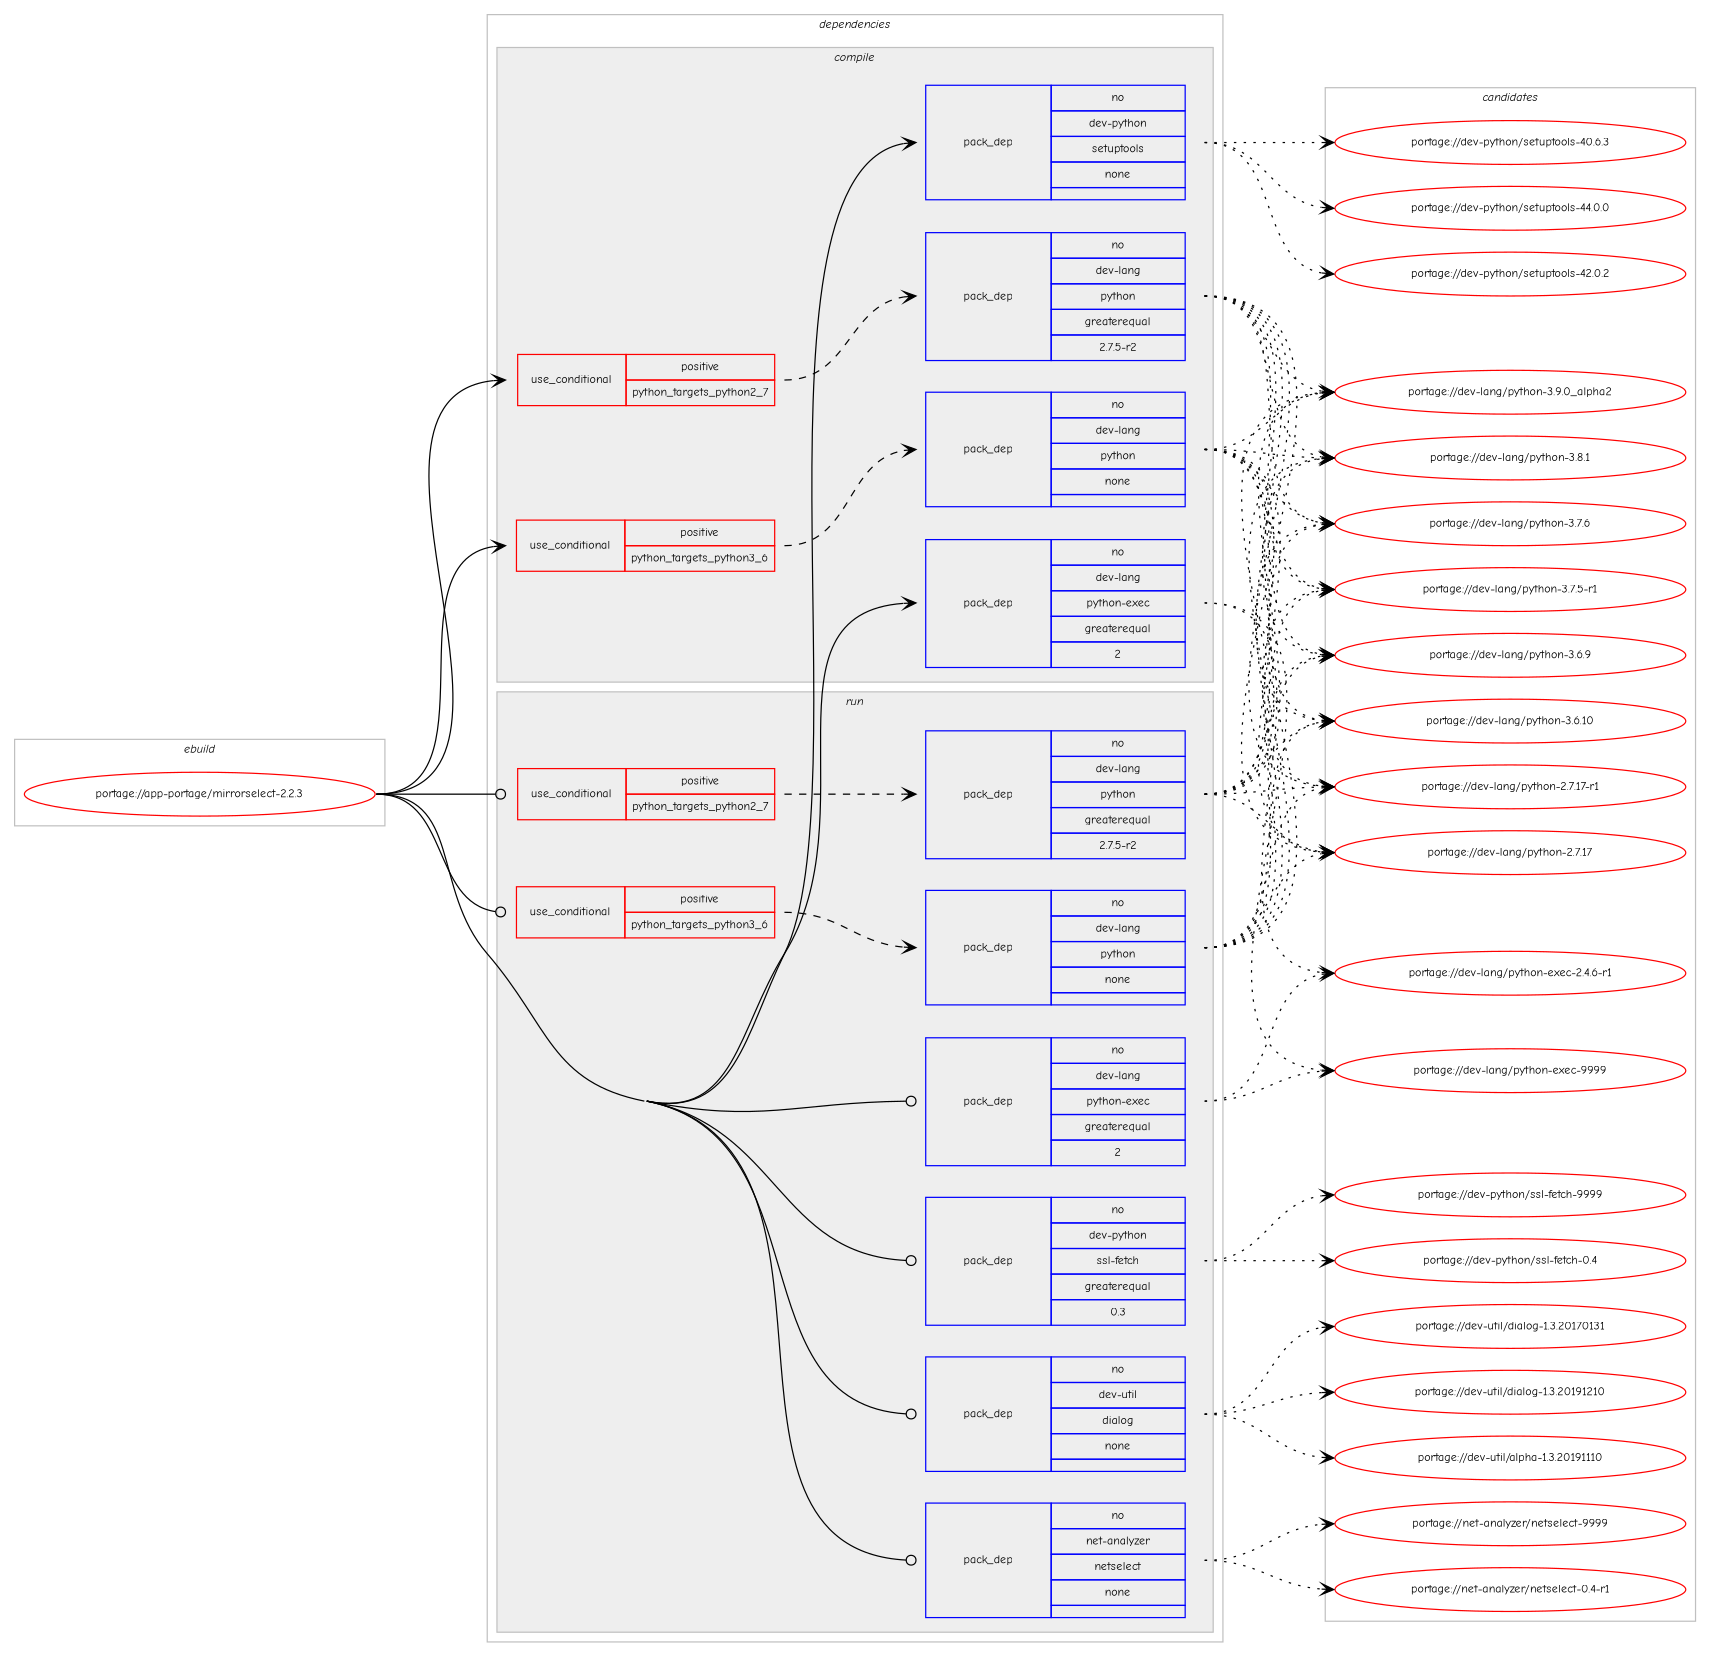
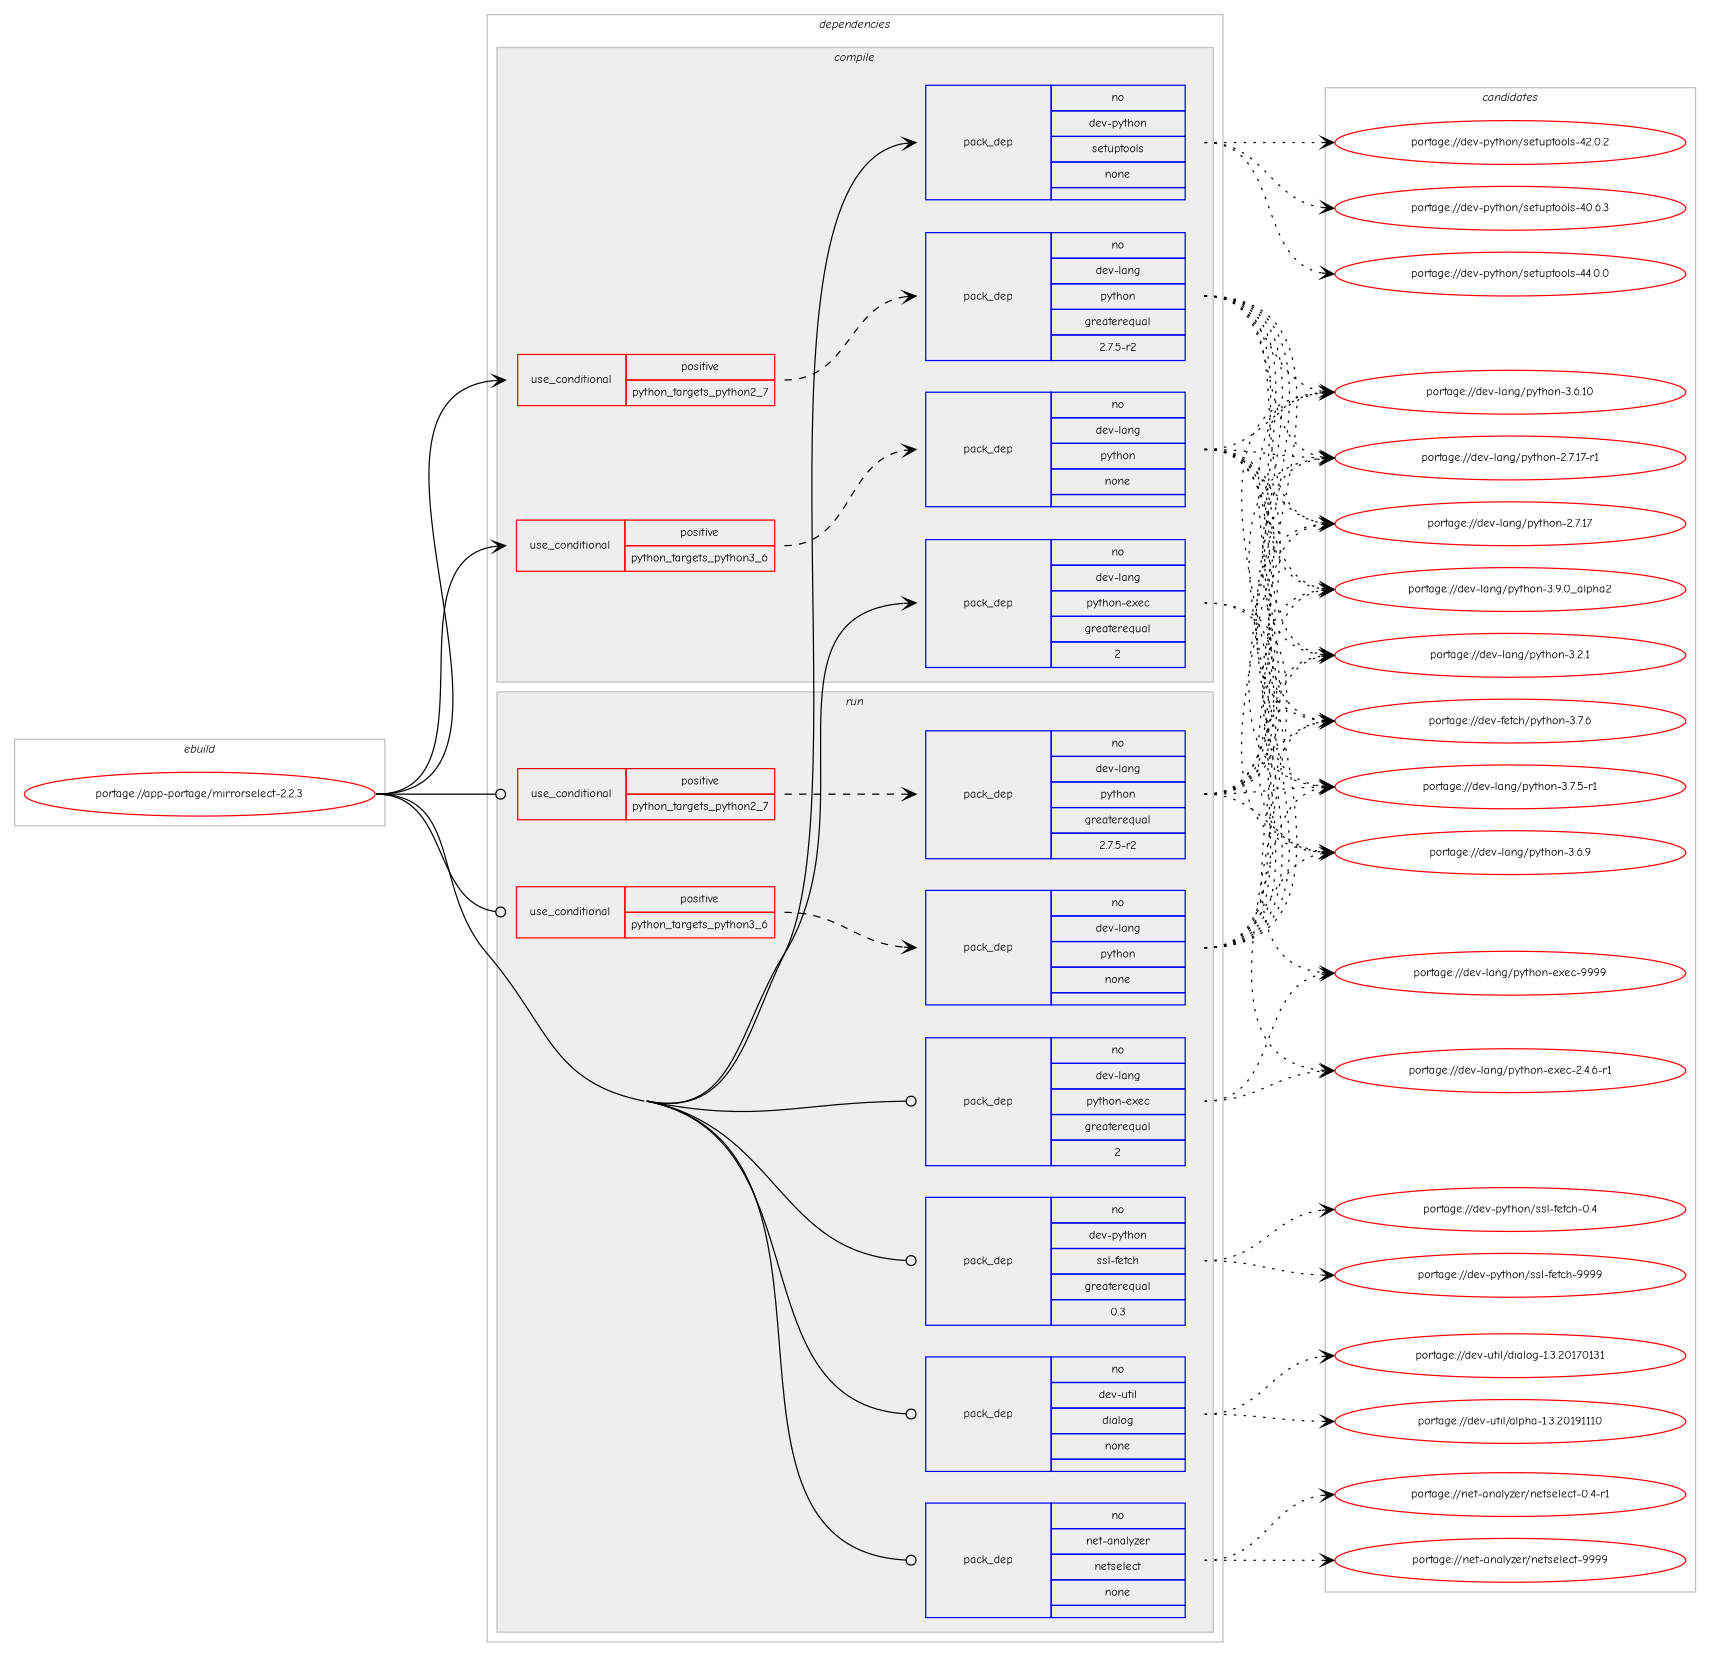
(1510, 458) -> (1510, 655)
(1510, 524) -> (1510, 721)
(1510, 1392) -> none
